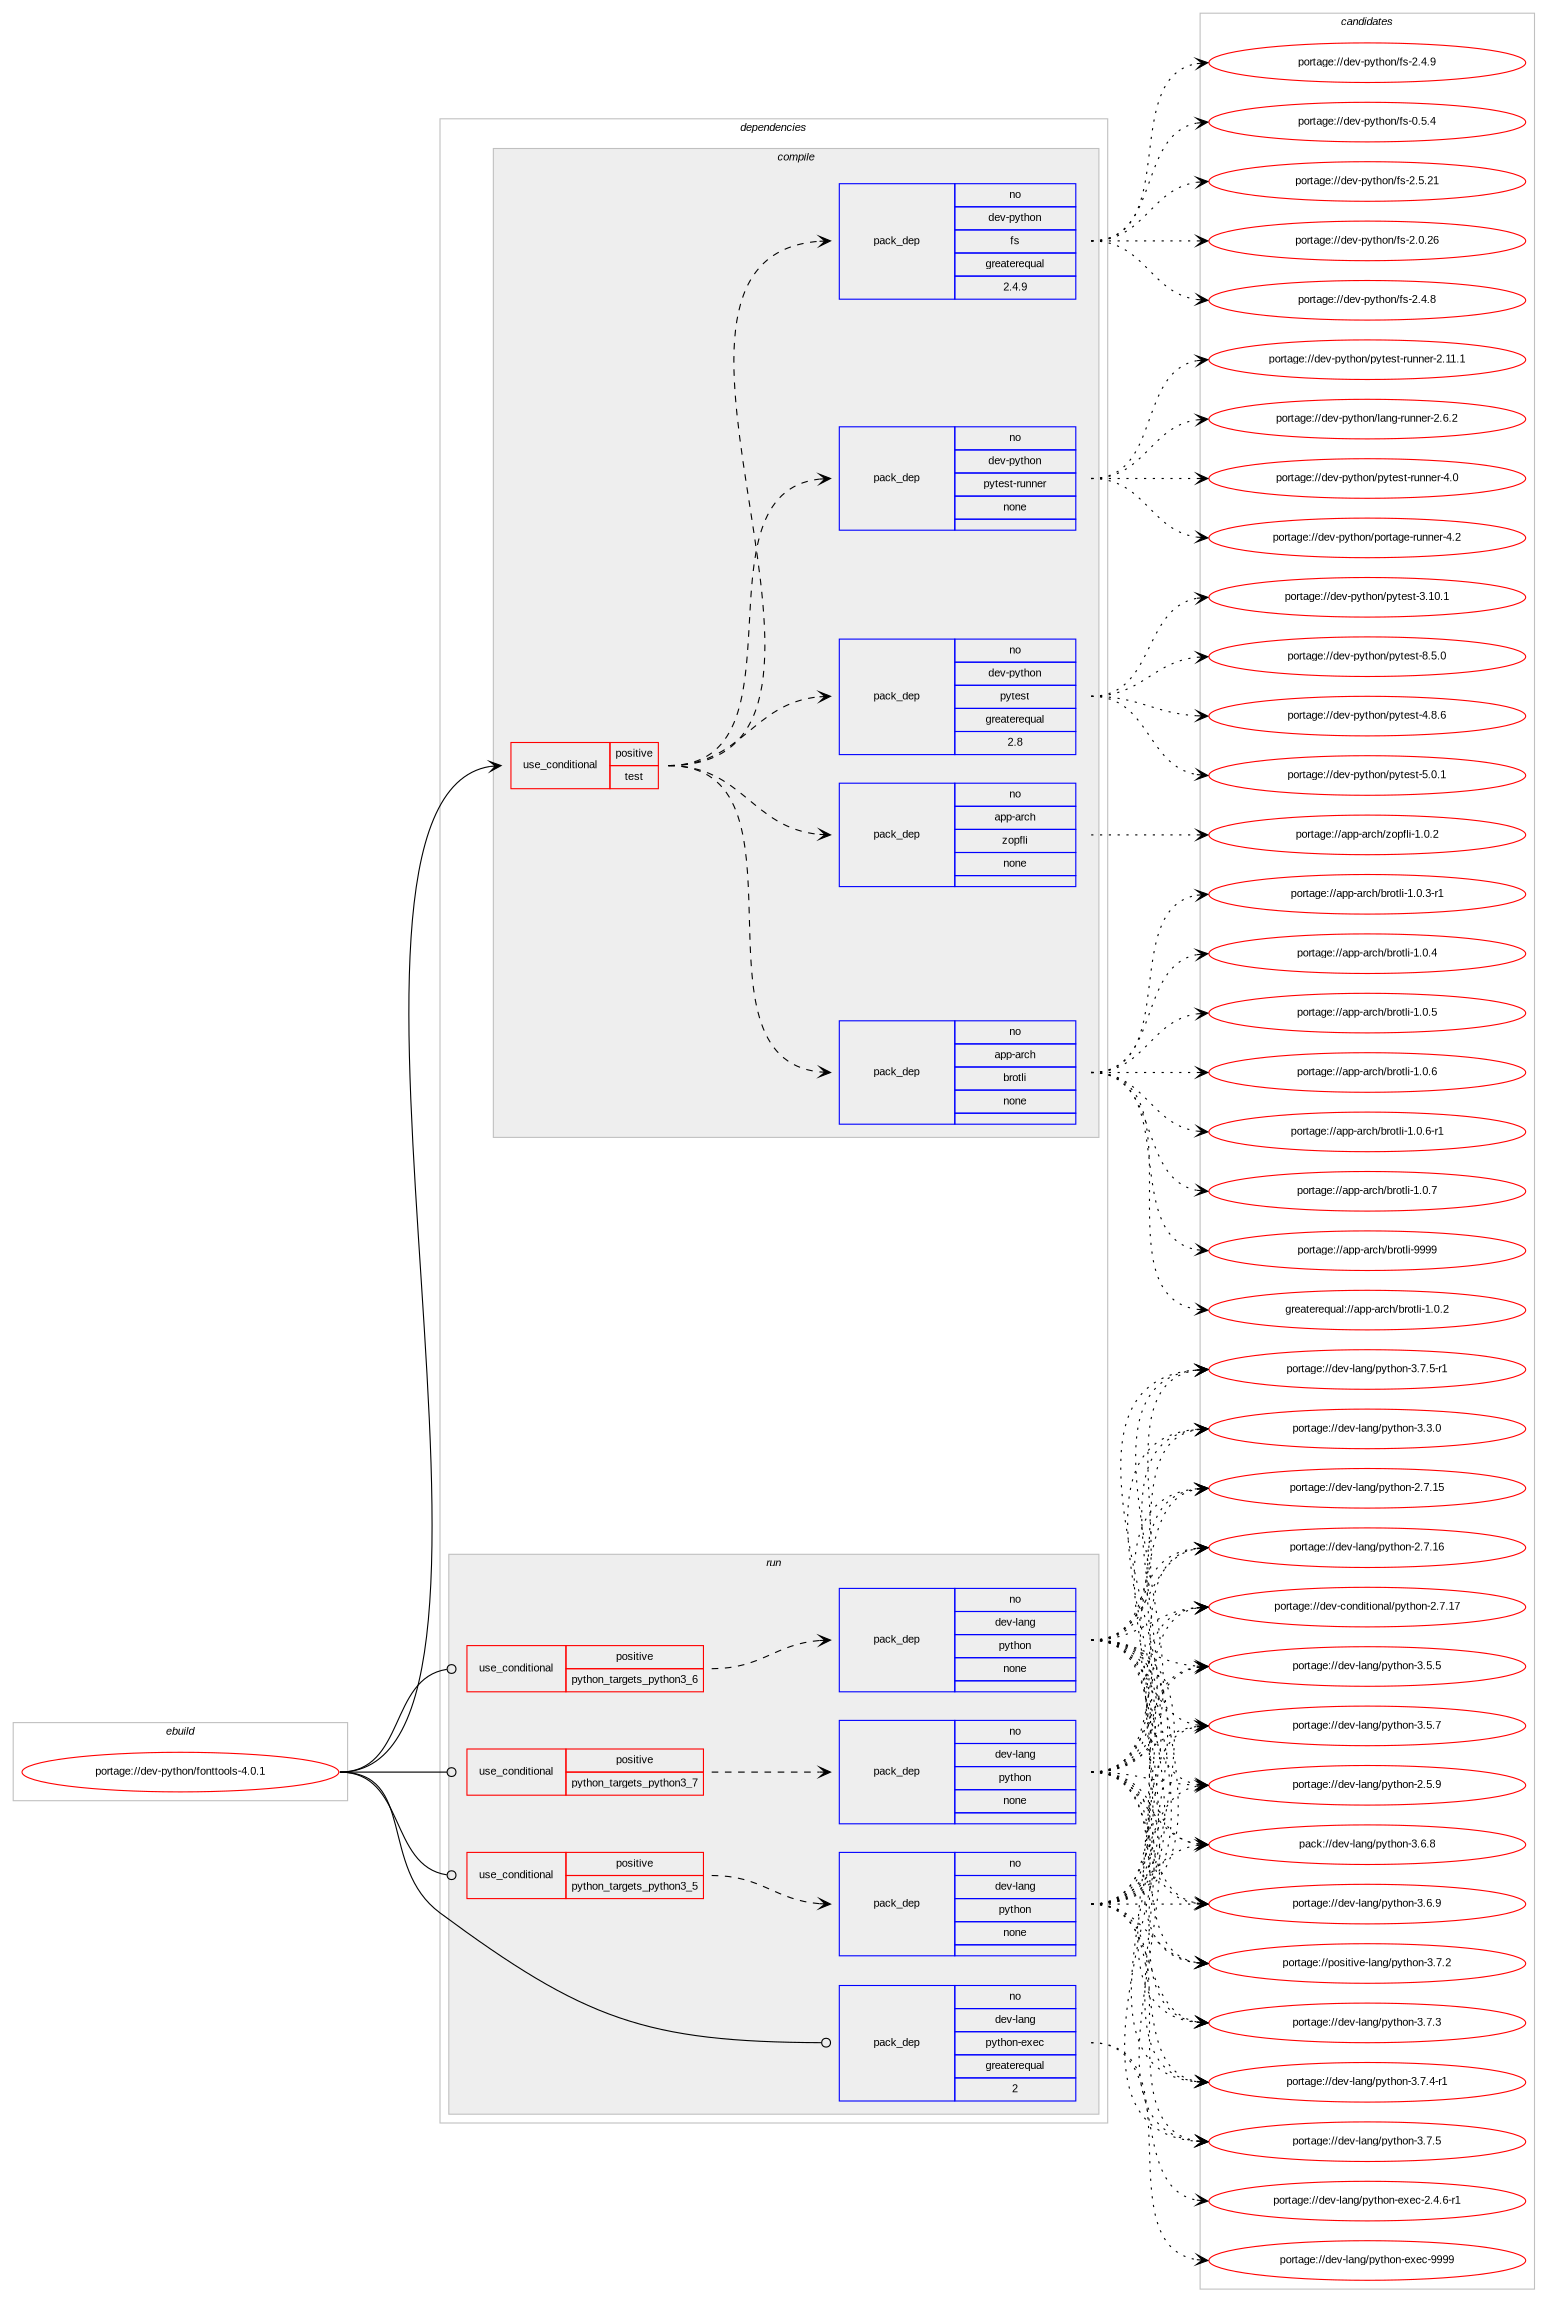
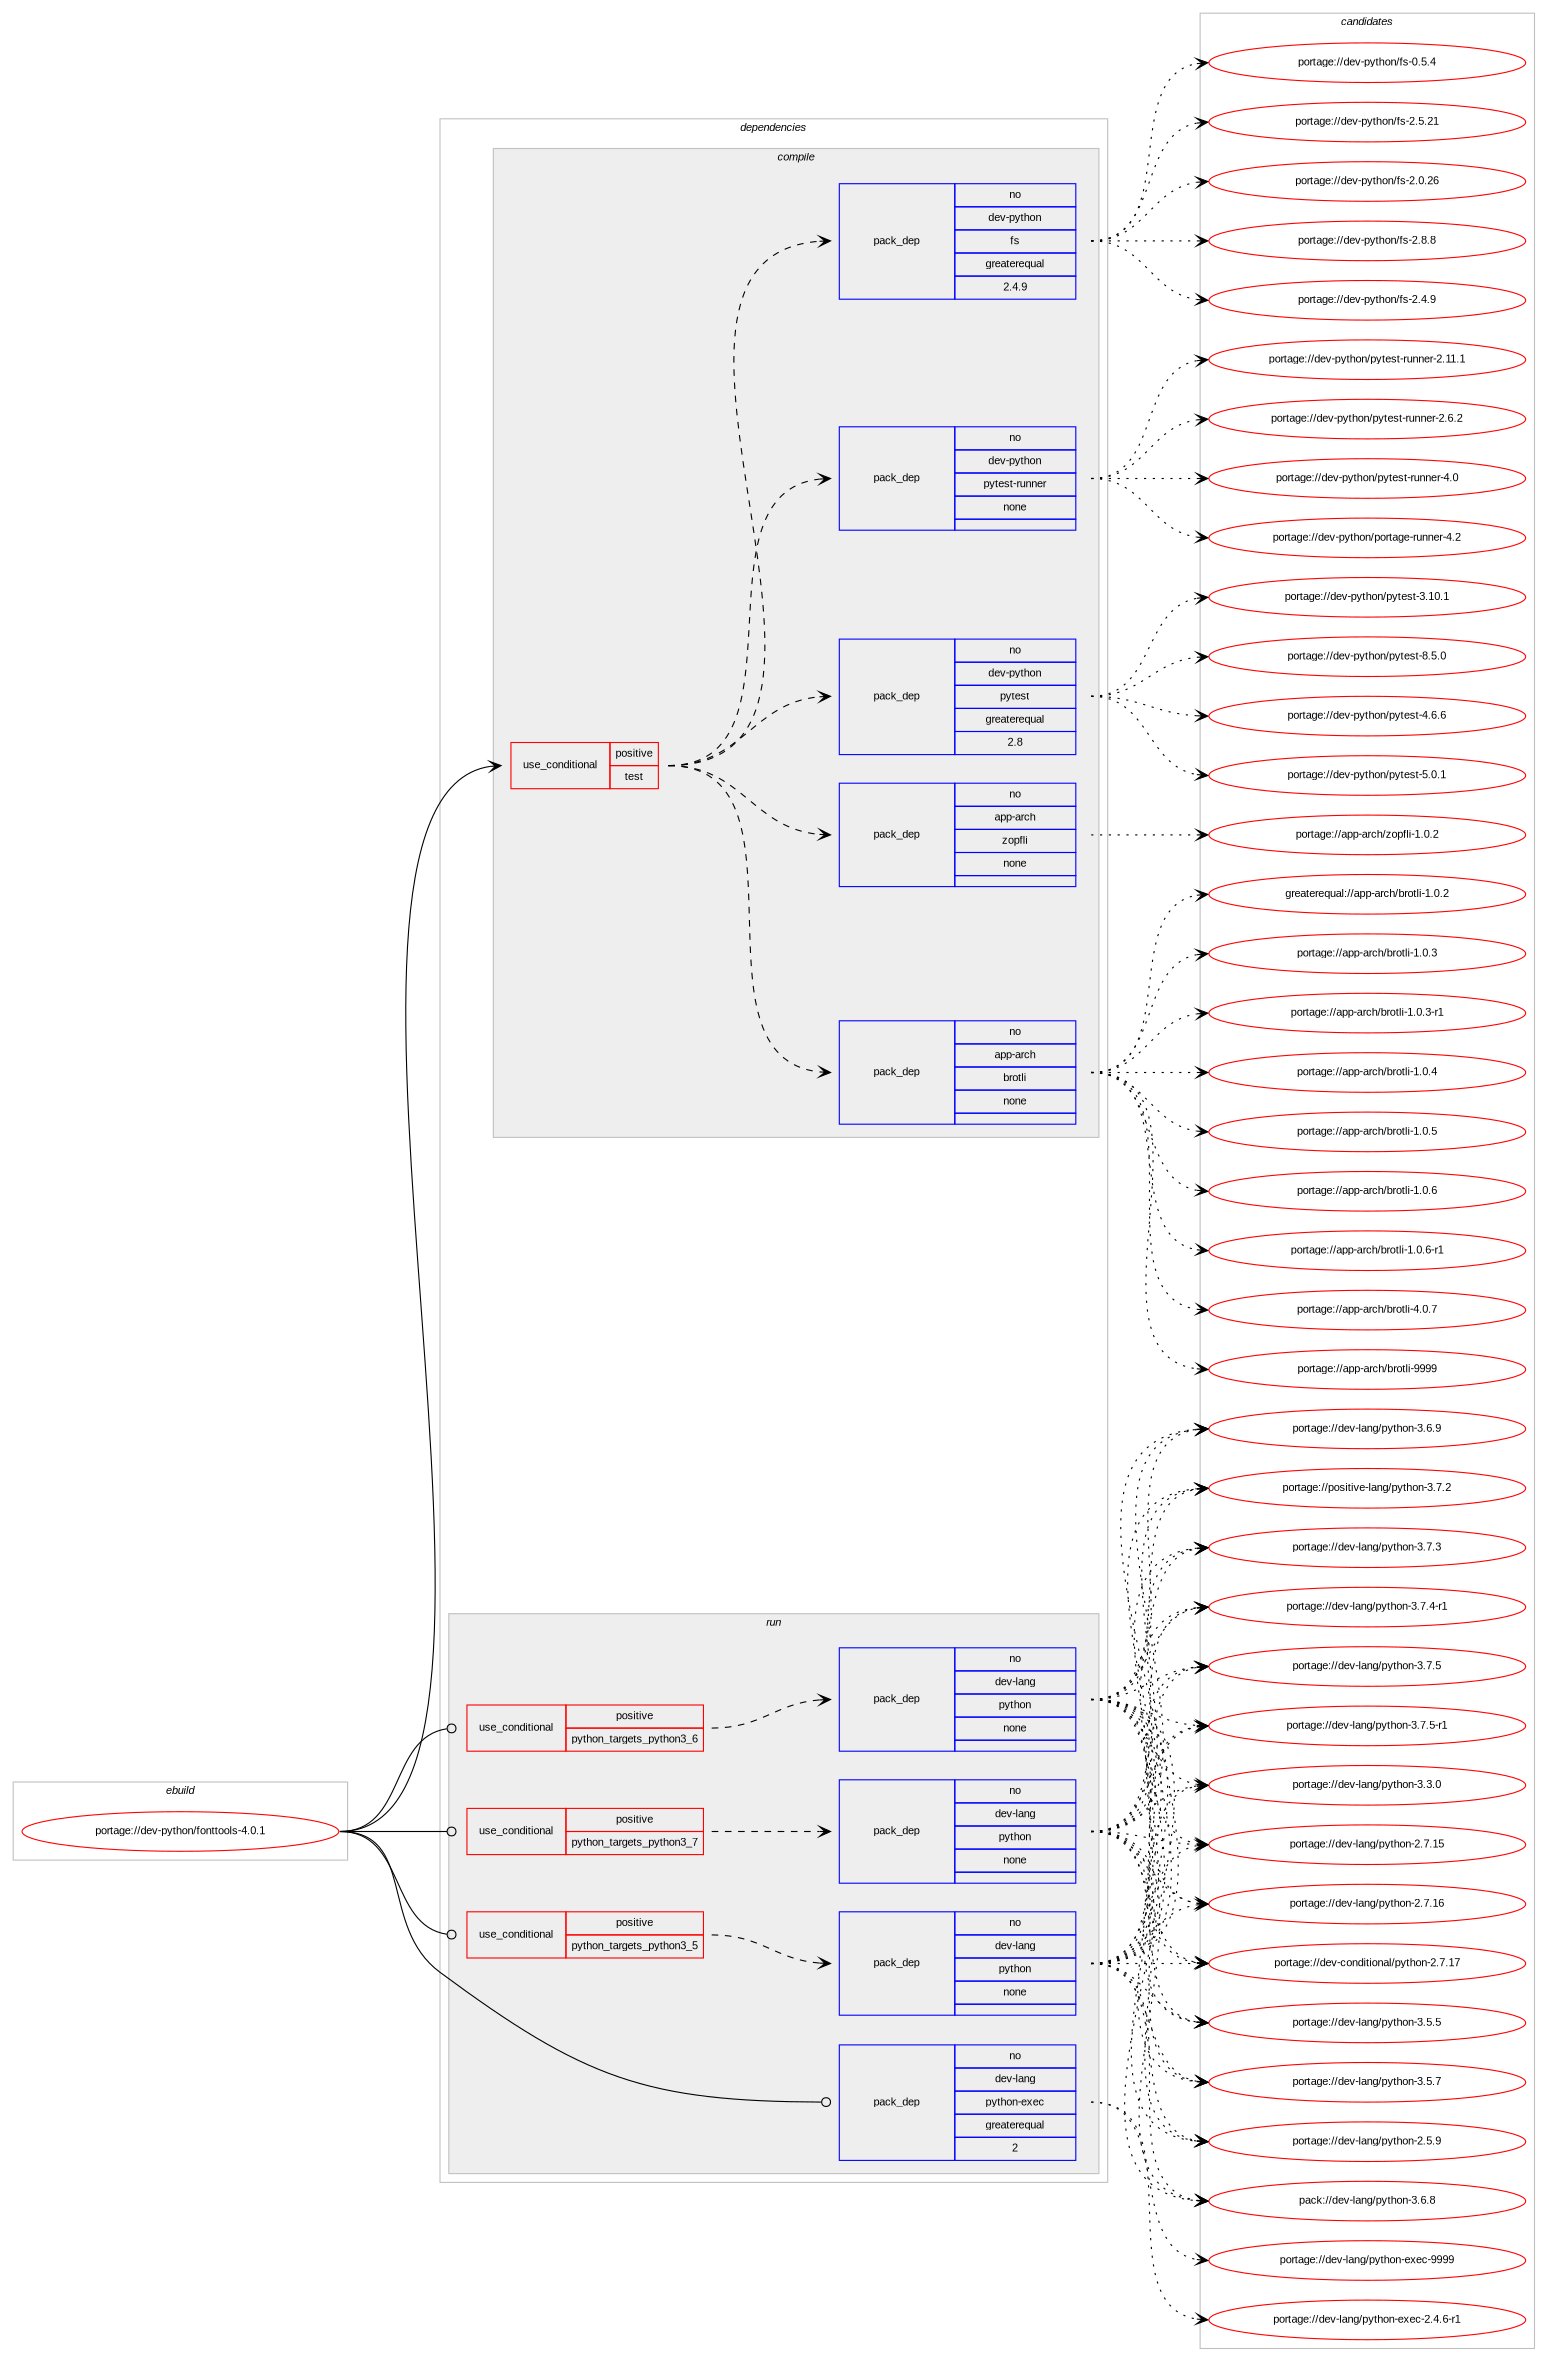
(1367, 300) -> (1367, 241)
(1367, 419) -> (1367, 419)
(1367, 716) -> (1367, 716)
none -> (1367, 954)
(1367, 1191) -> (1367, 1310)
